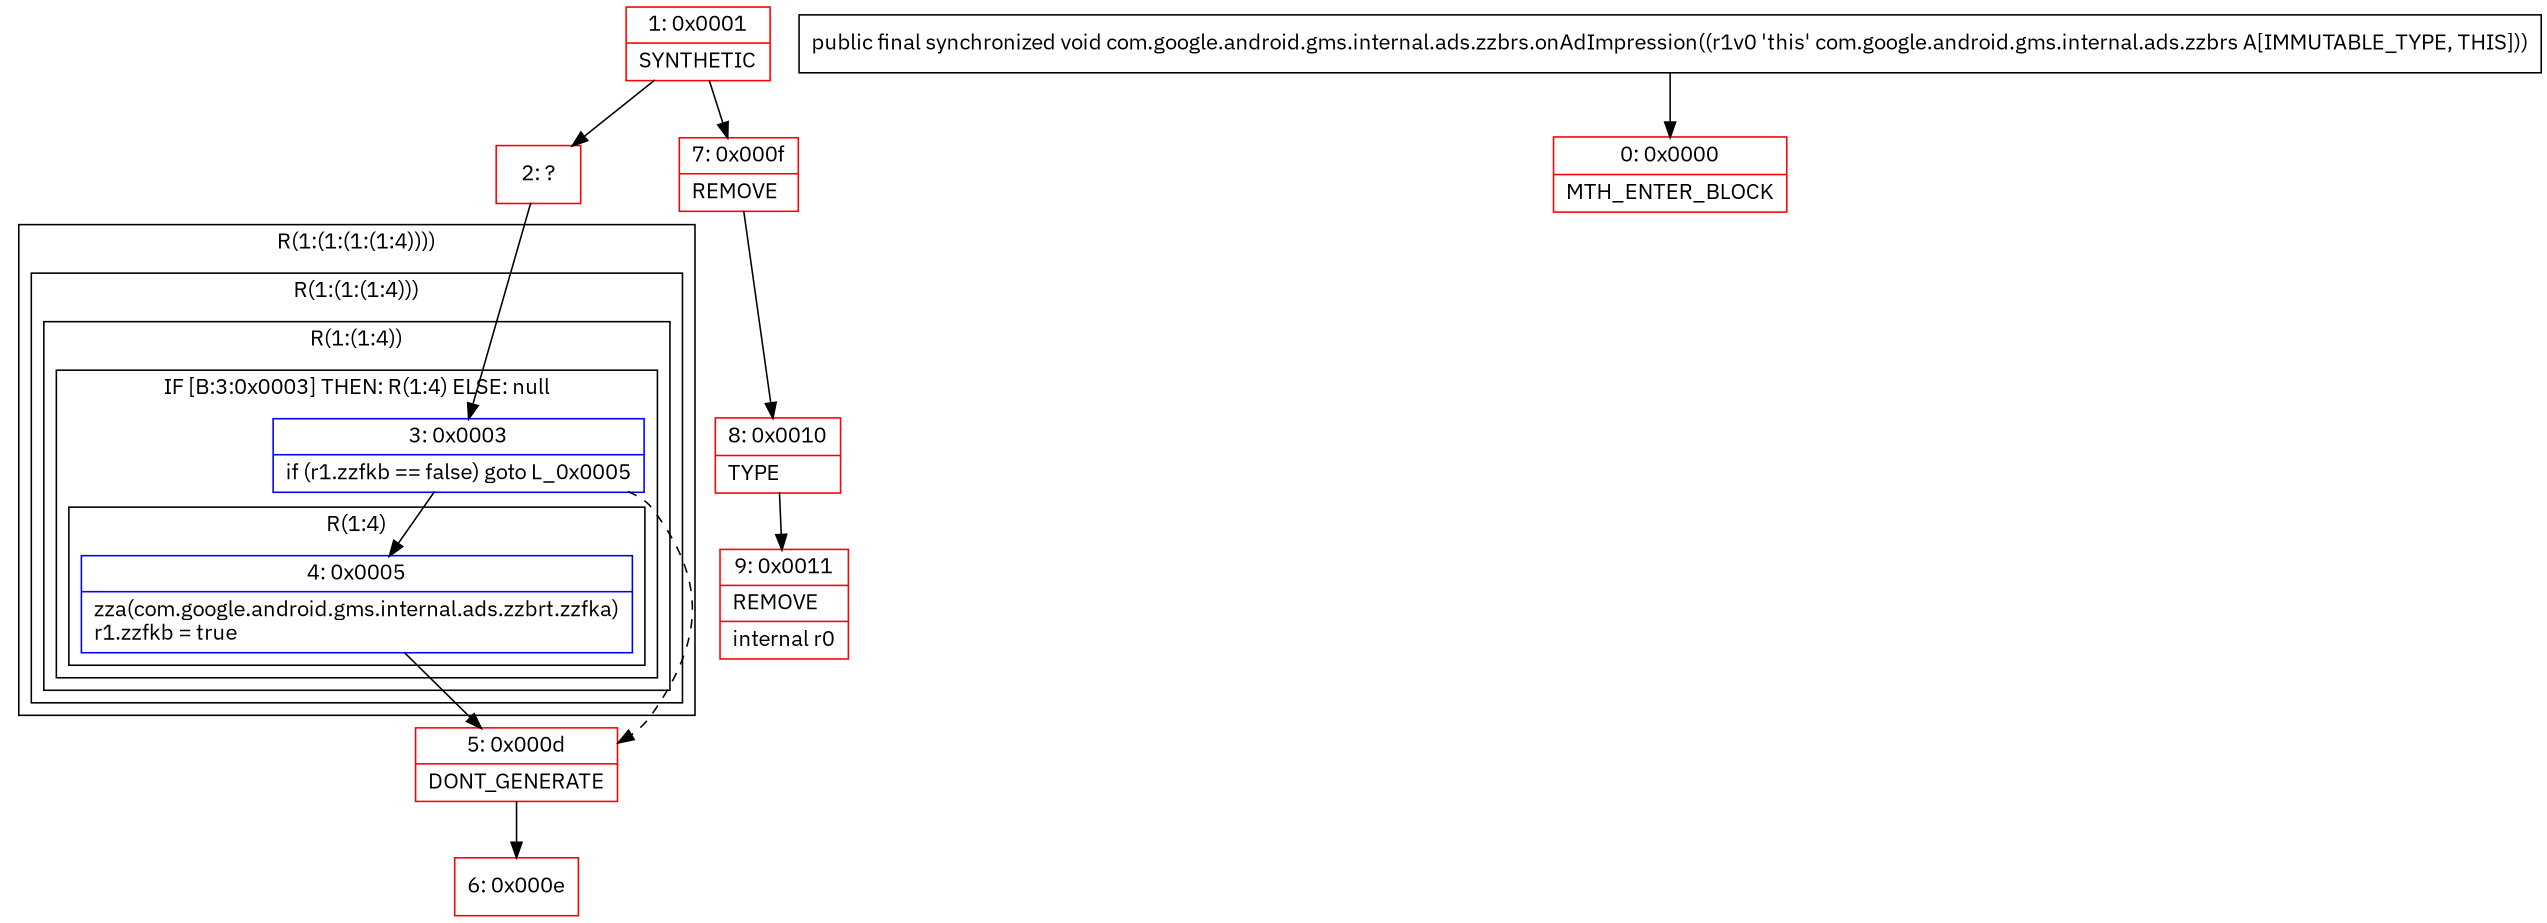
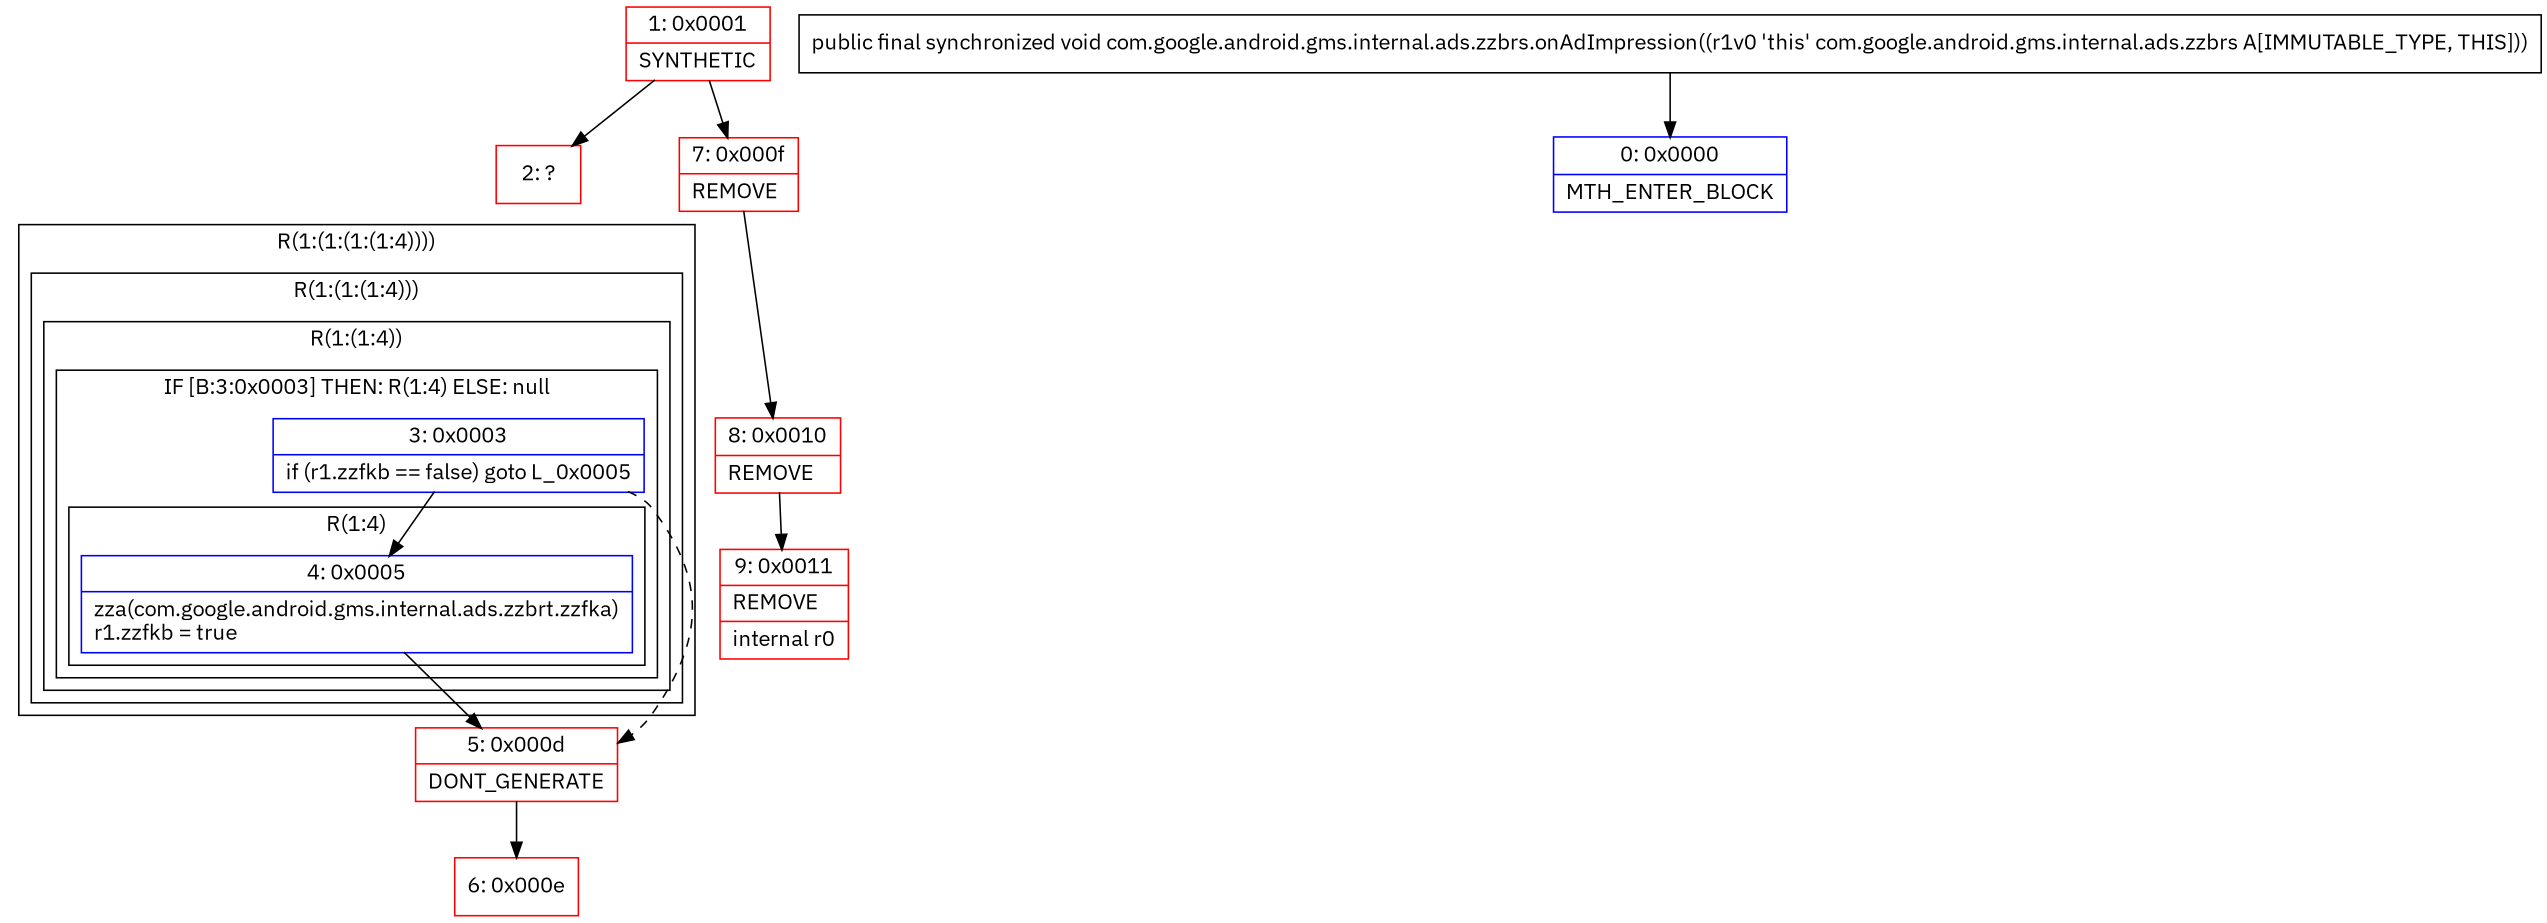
(1670, 175) -> (1670, 175)
(502, 303) -> none
(754, 473) -> (771, 473)
